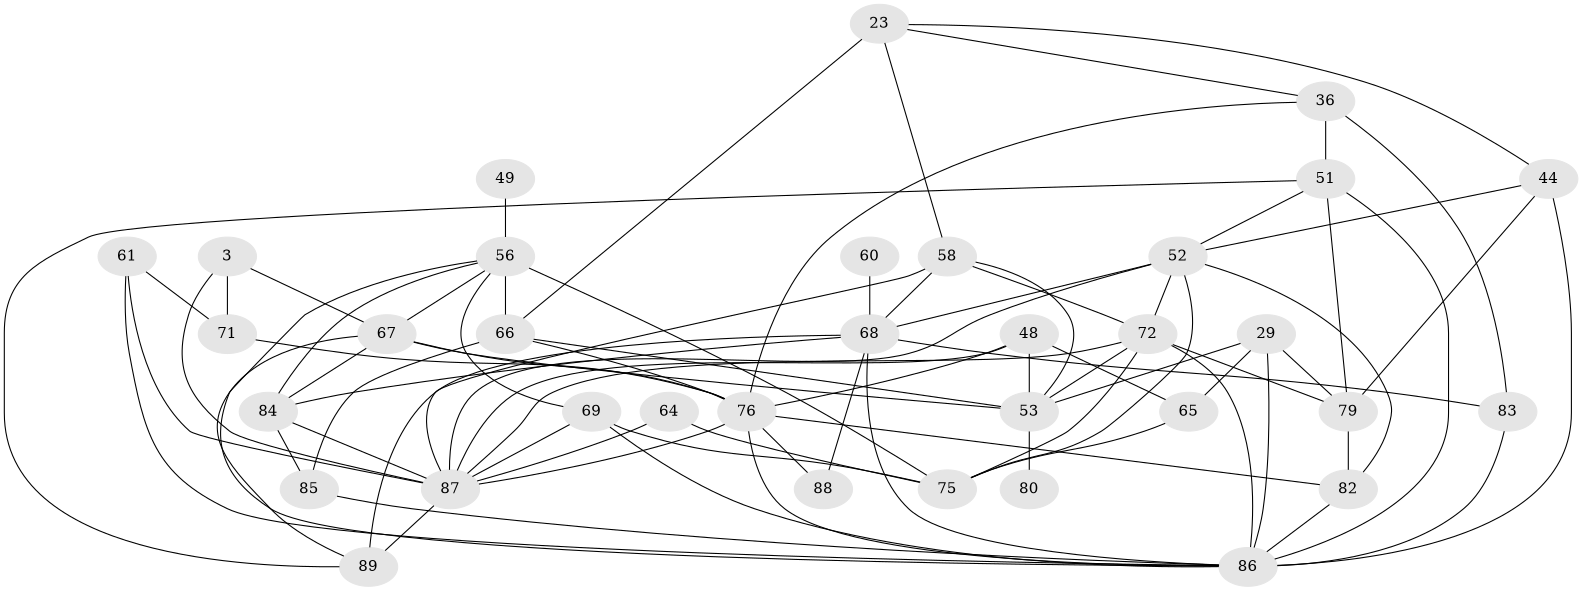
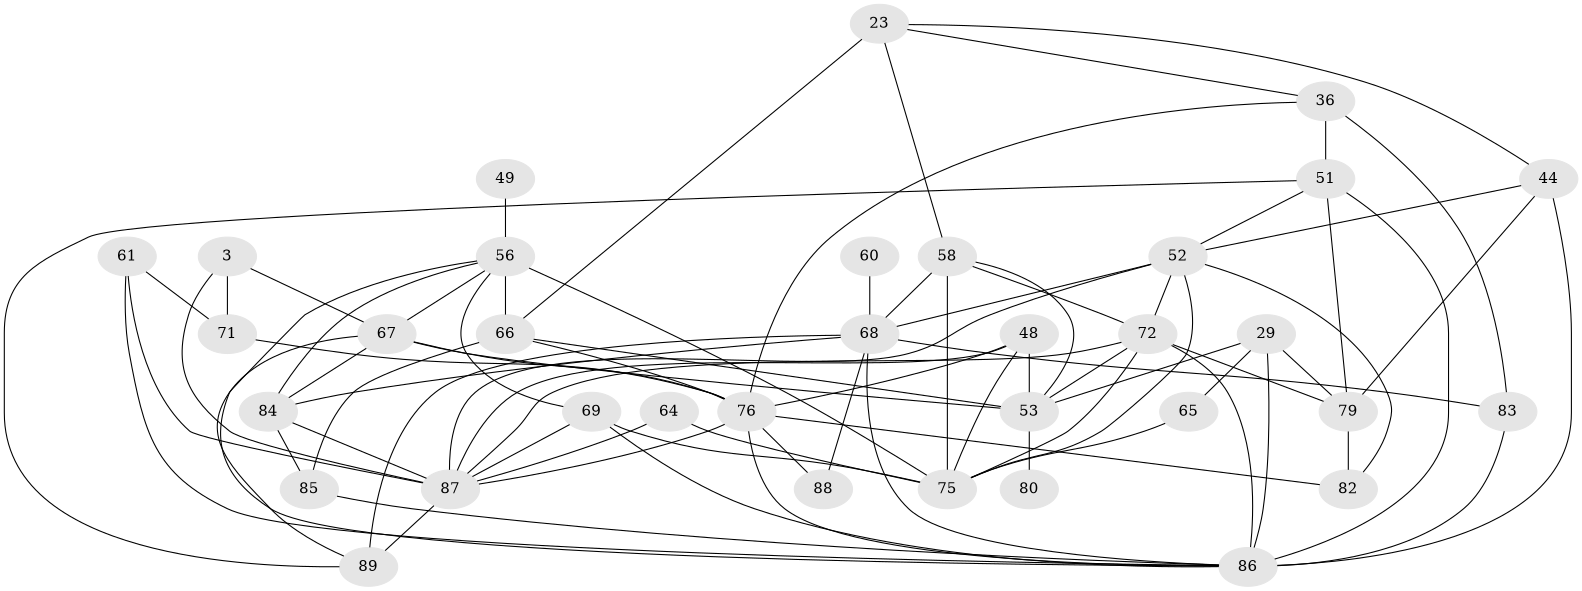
(639, 336) -> (947, 373)
(1109, 373) -> (979, 415)
(1298, 528) -> none
